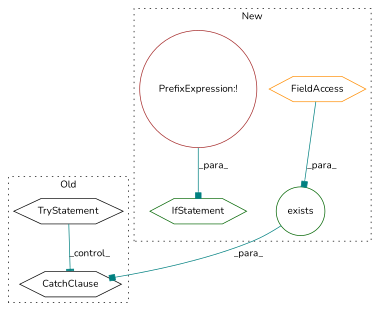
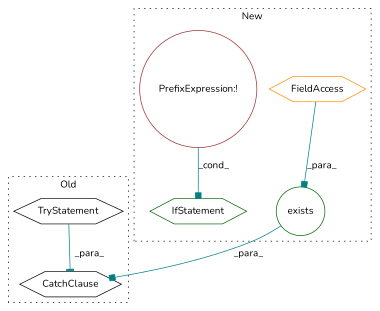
(214, 166) -> (214, 166)
(90, 254) -> (90, 254)
